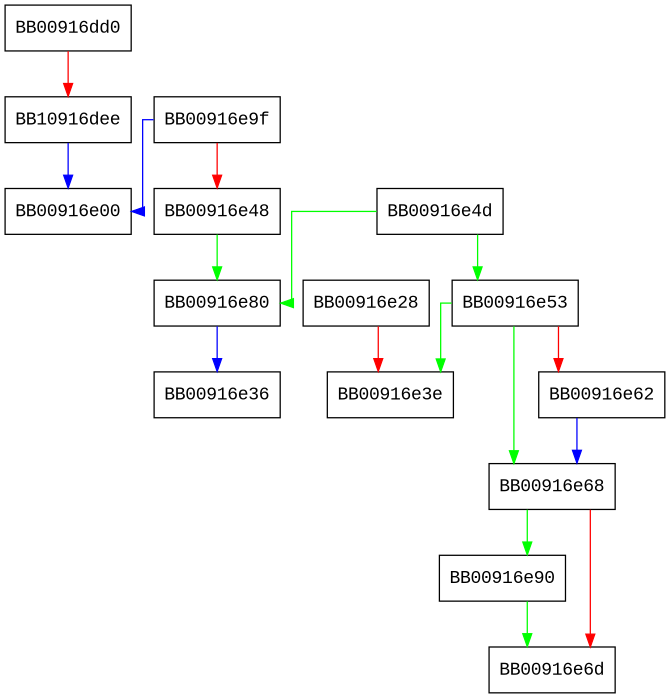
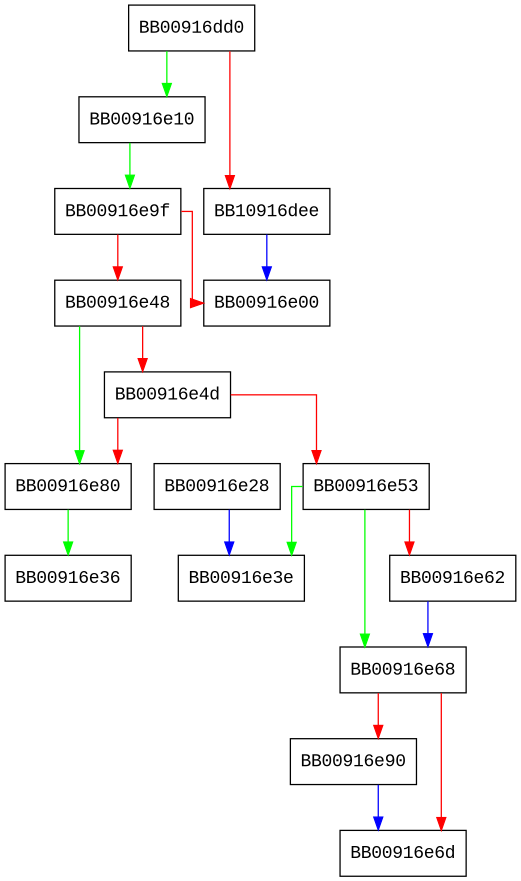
none -> (142, 120)
(143, 161) -> (192, 252)
(292, 215) -> (118, 434)
(478, 251) -> (301, 395)
none -> (143, 342)
(217, 342) -> (68, 526)
(378, 342) -> (229, 526)
(527, 526) -> (378, 709)
(527, 618) -> (378, 801)
